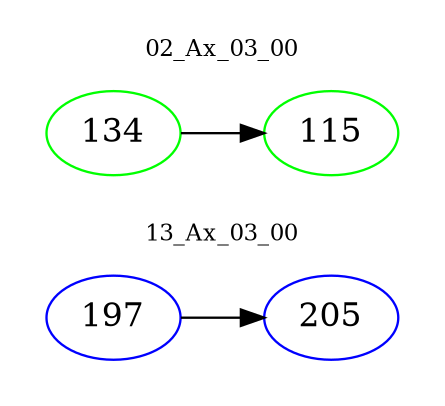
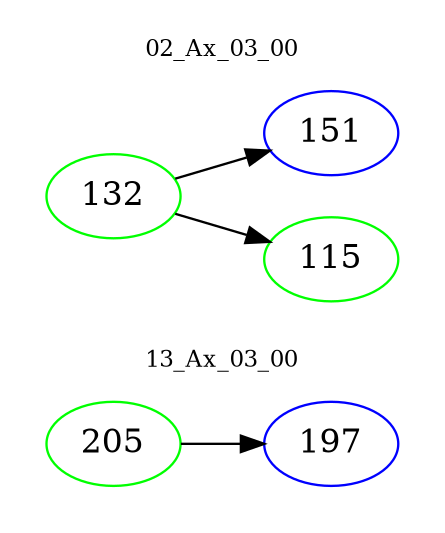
(114, 133) -> (114, 196)
none -> (331, 133)
(211, 318) -> (211, 444)
(331, 318) -> (114, 444)
